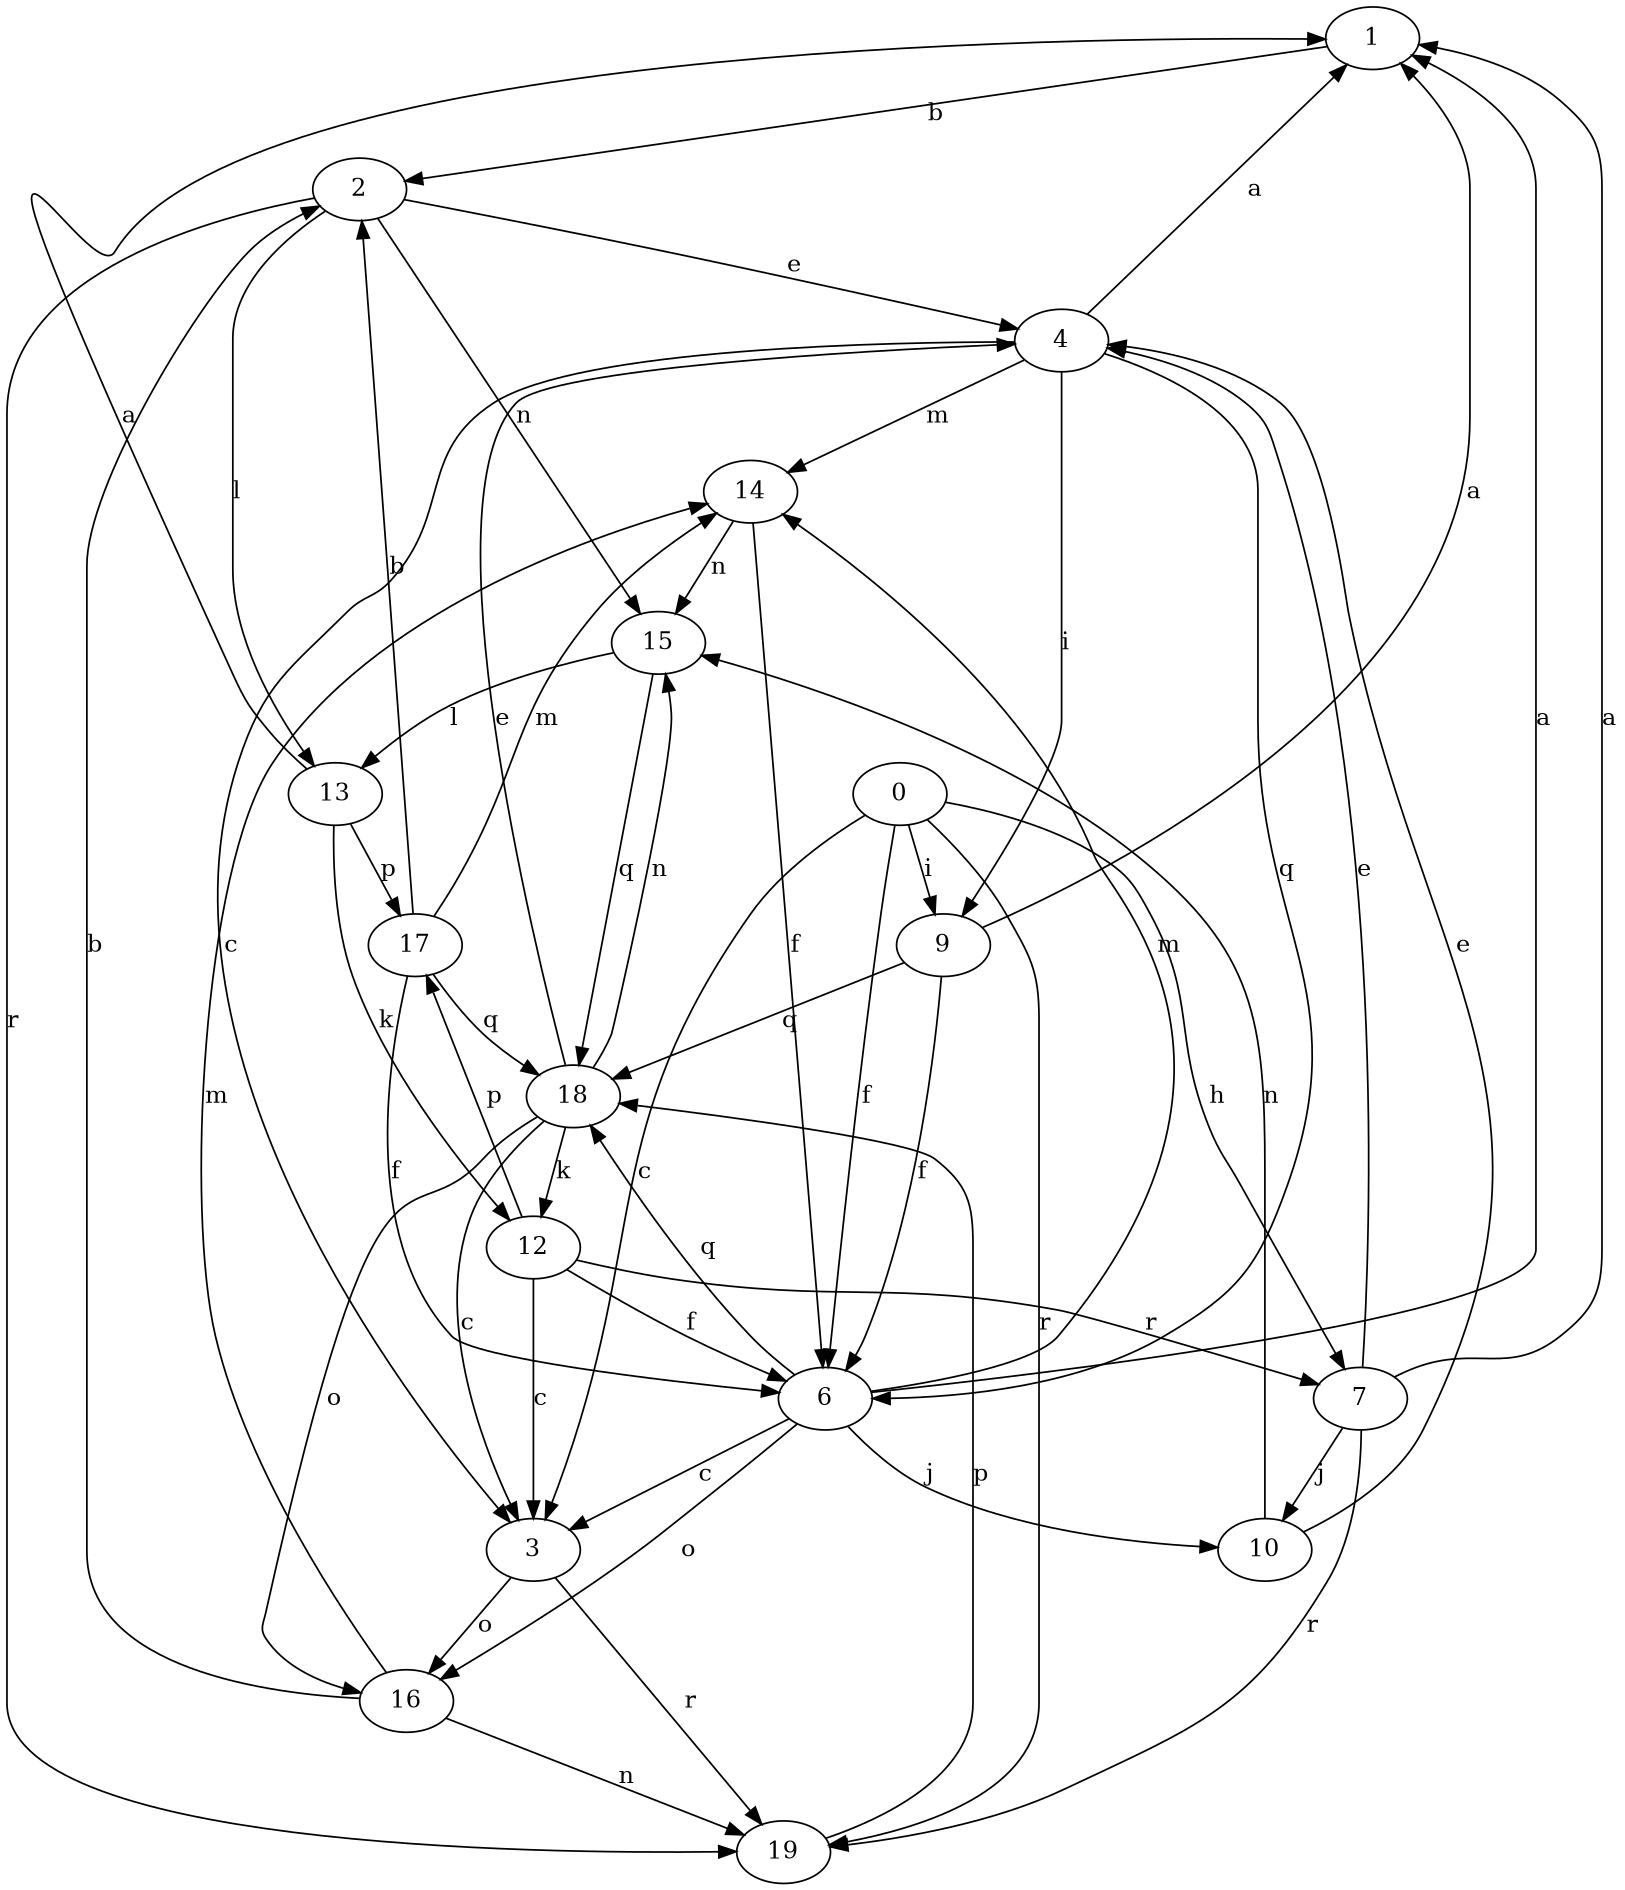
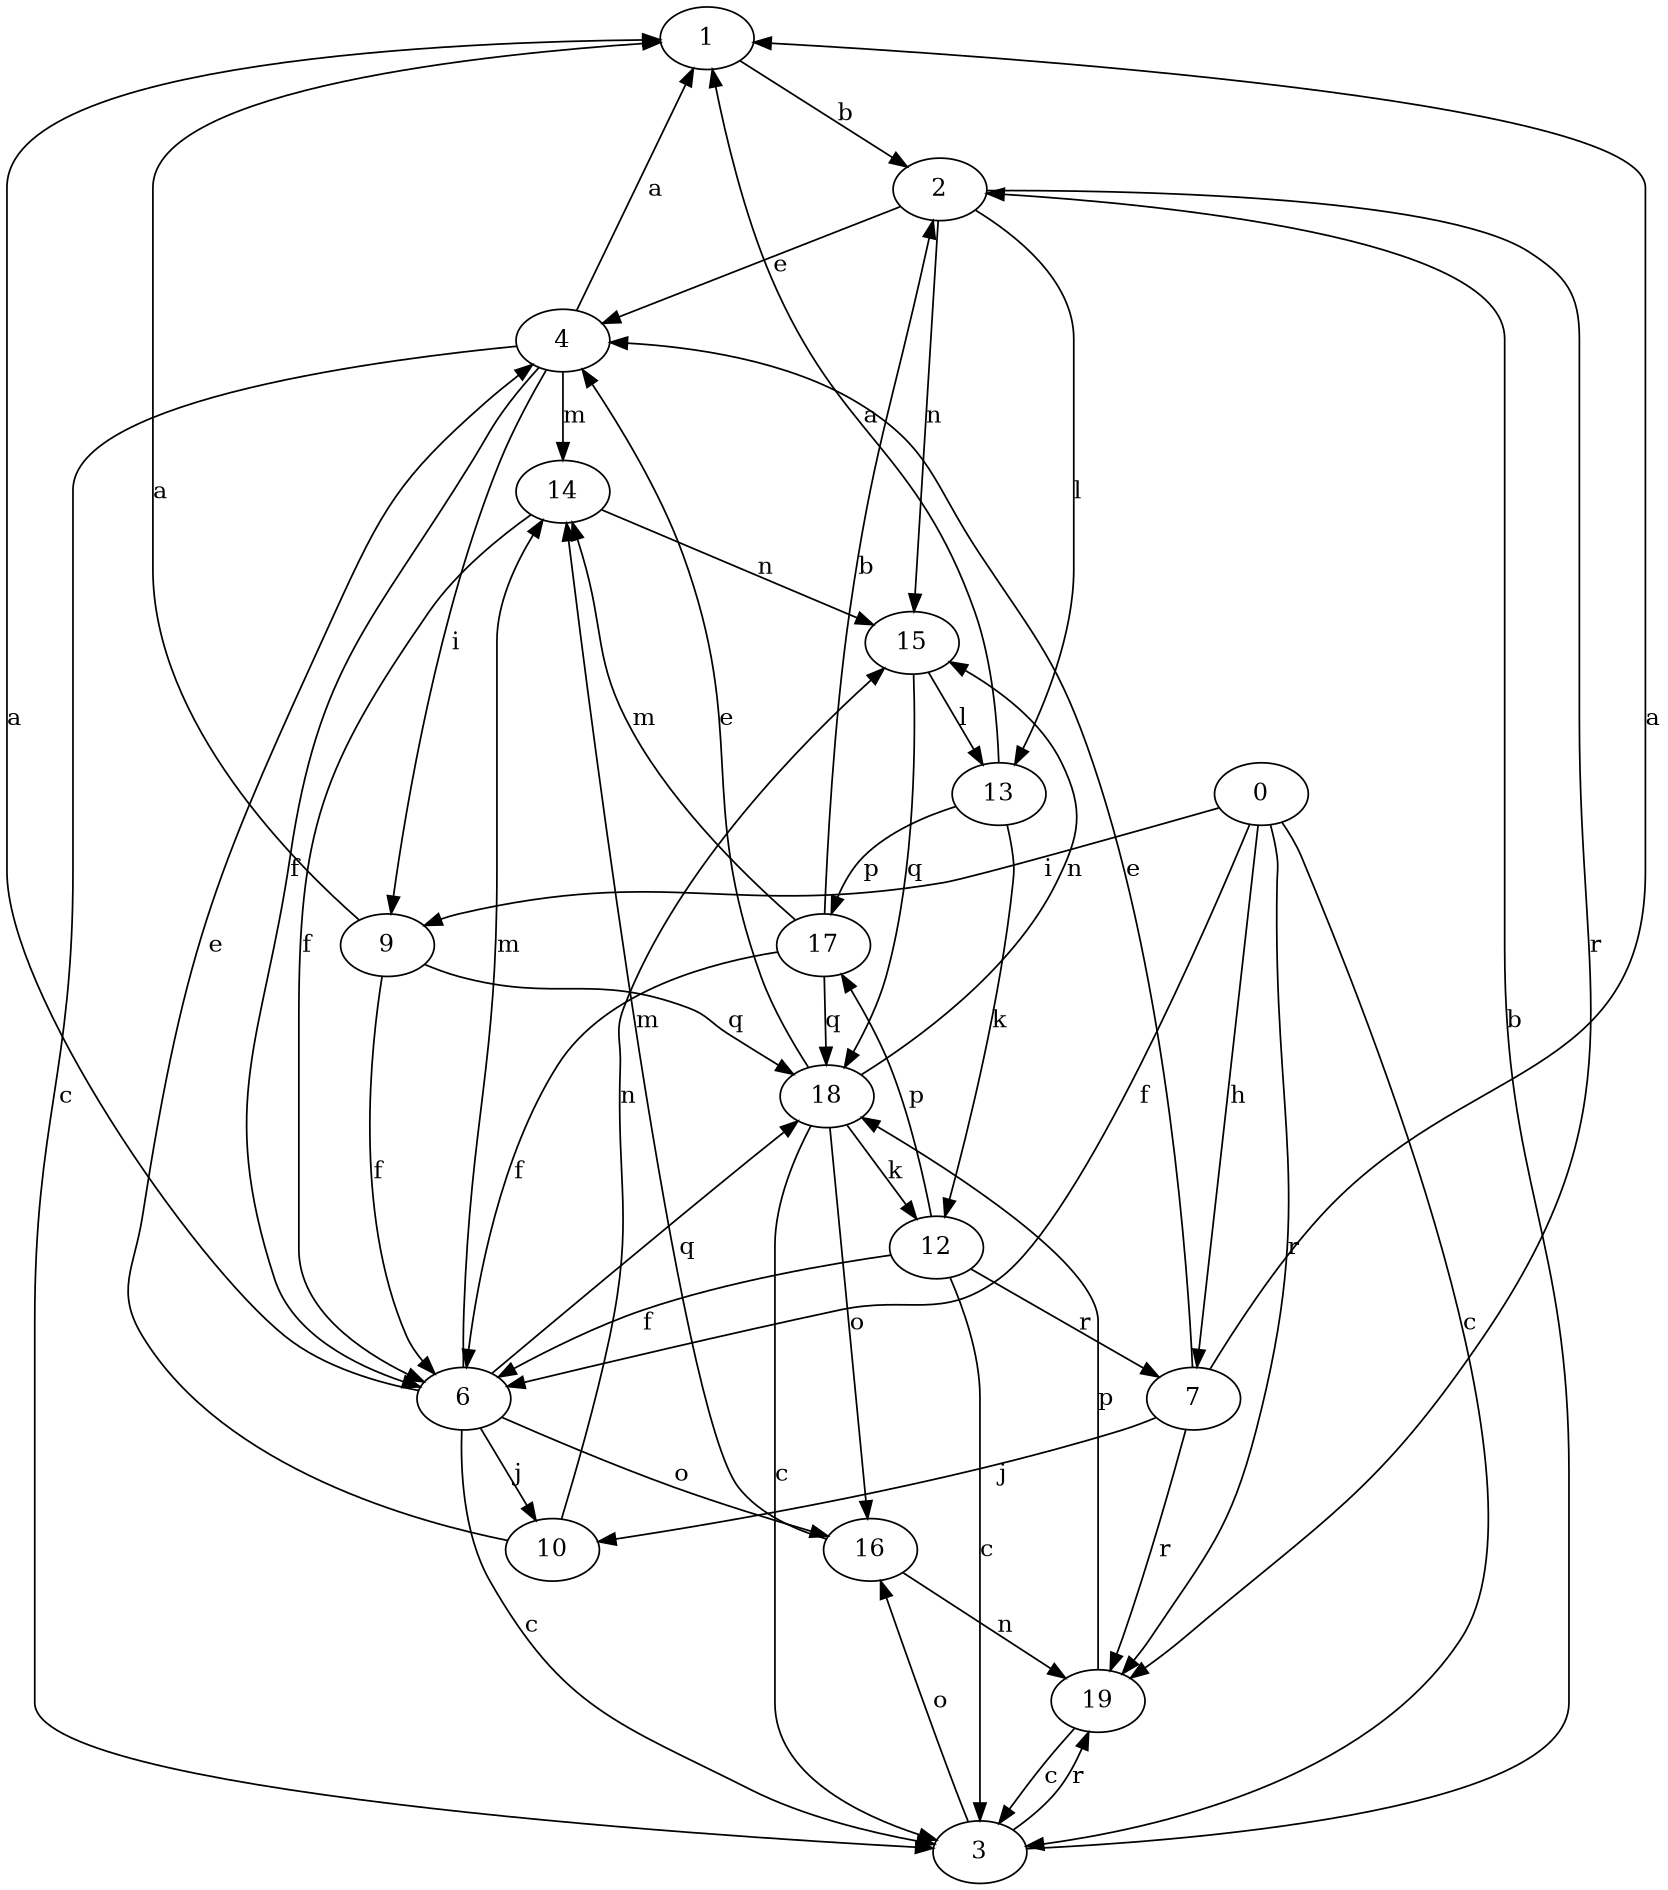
(1287, 870) -> (295, 870)
(87, 1016) -> (1509, 1044)
none -> (1041, 1768)
